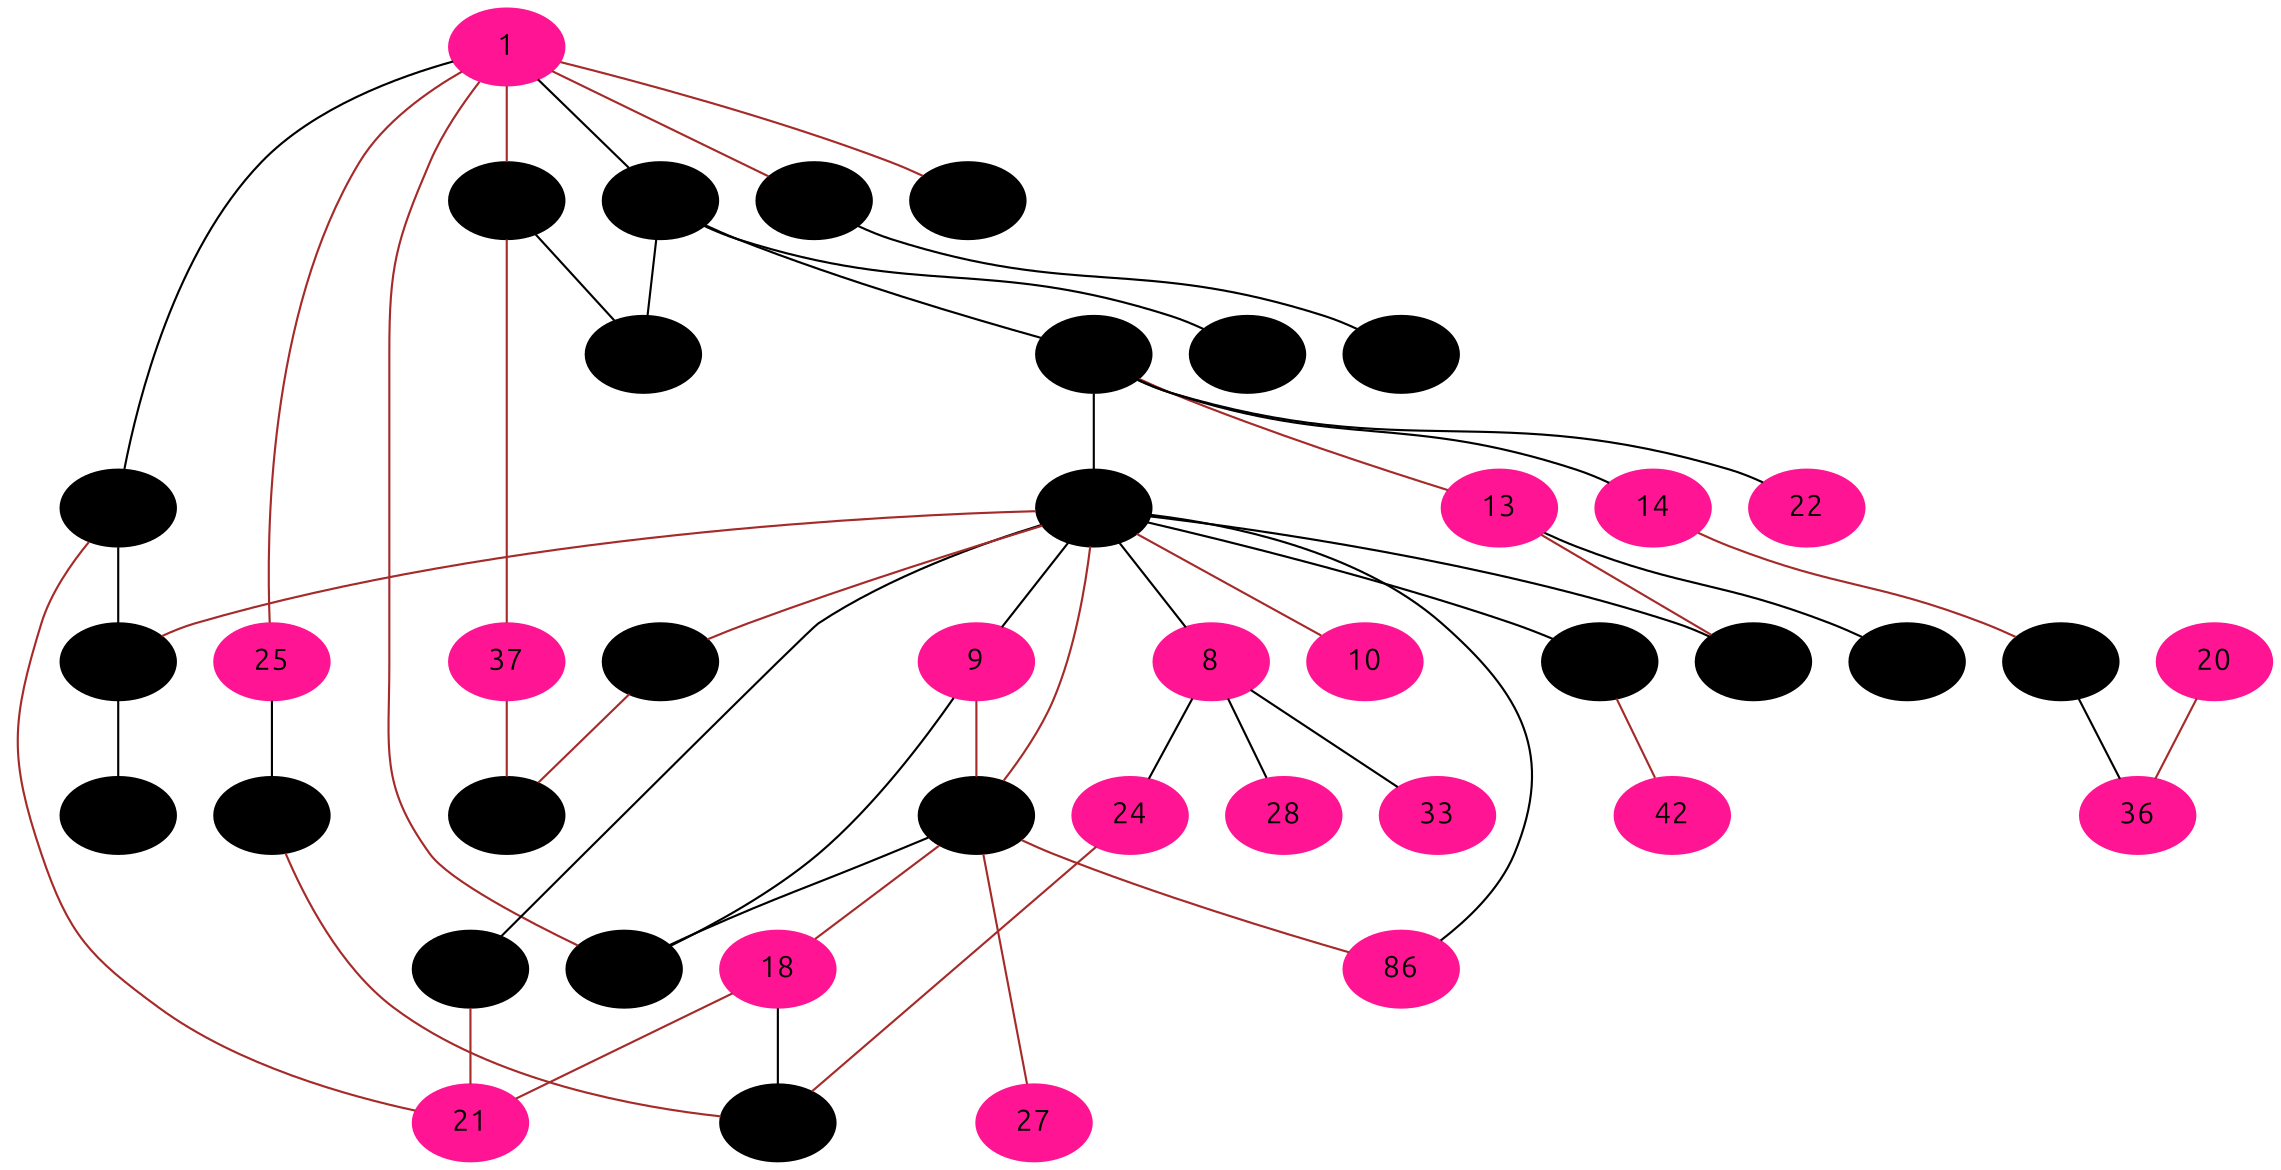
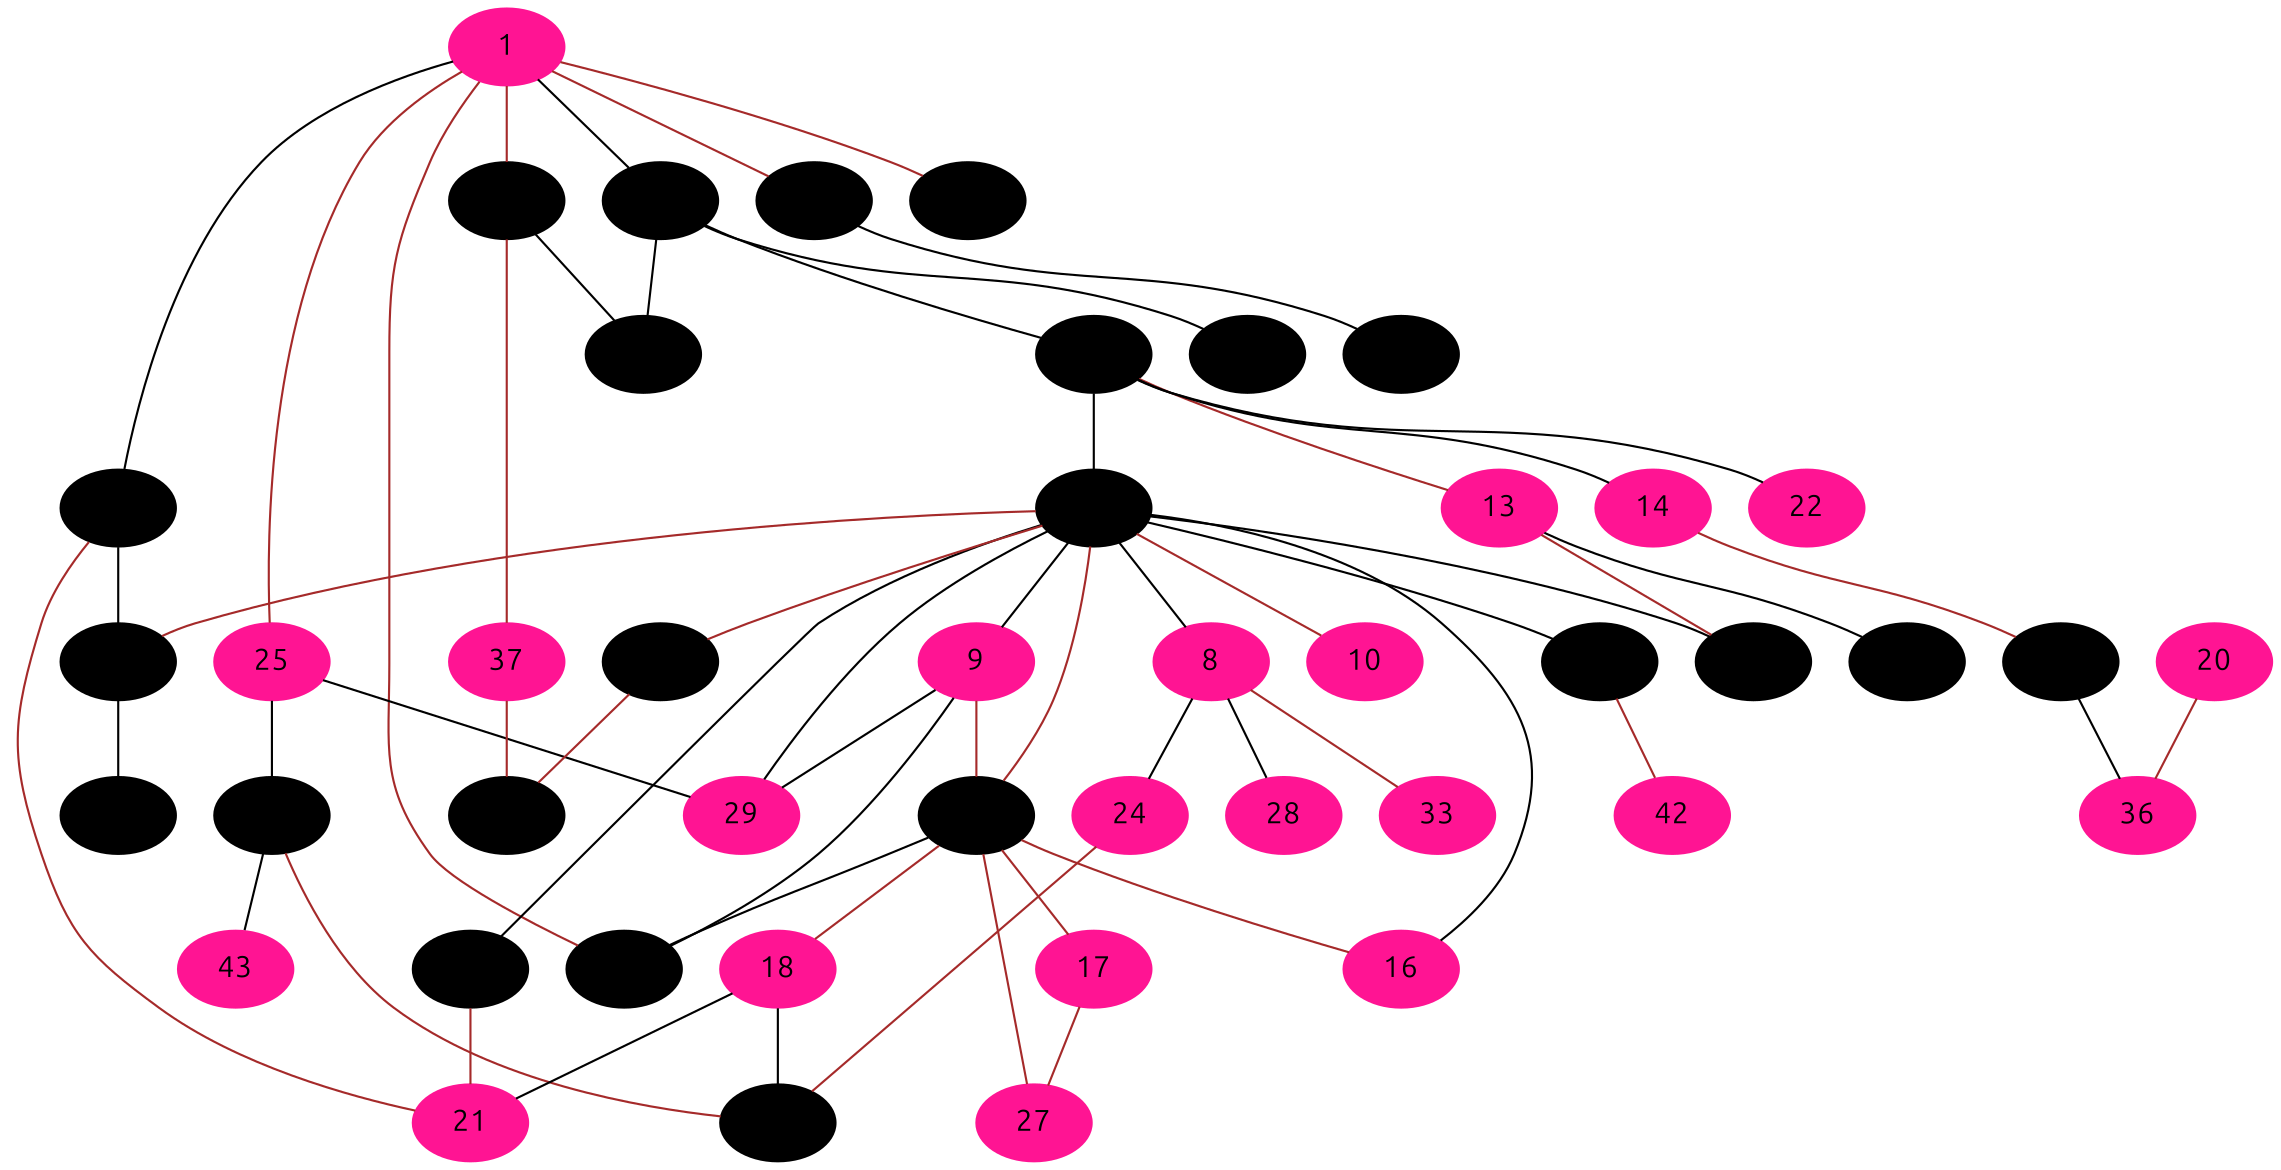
(1324, 739) -> (1324, 739)
none -> (742, 815)
none -> (236, 969)
none -> (1094, 969)
(1401, 969) -> (1401, 969)
(624, 1046) -> (624, 1046)
